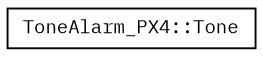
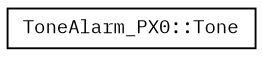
(132, 28) -> (132, 28)
